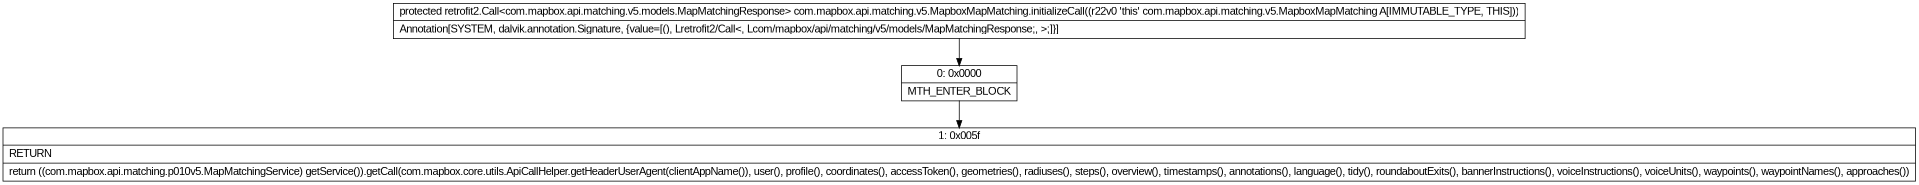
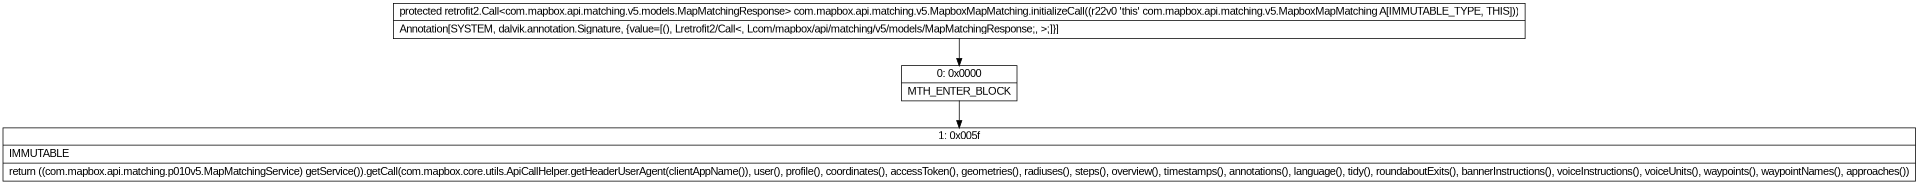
(30, 154) -> (39, 154)
